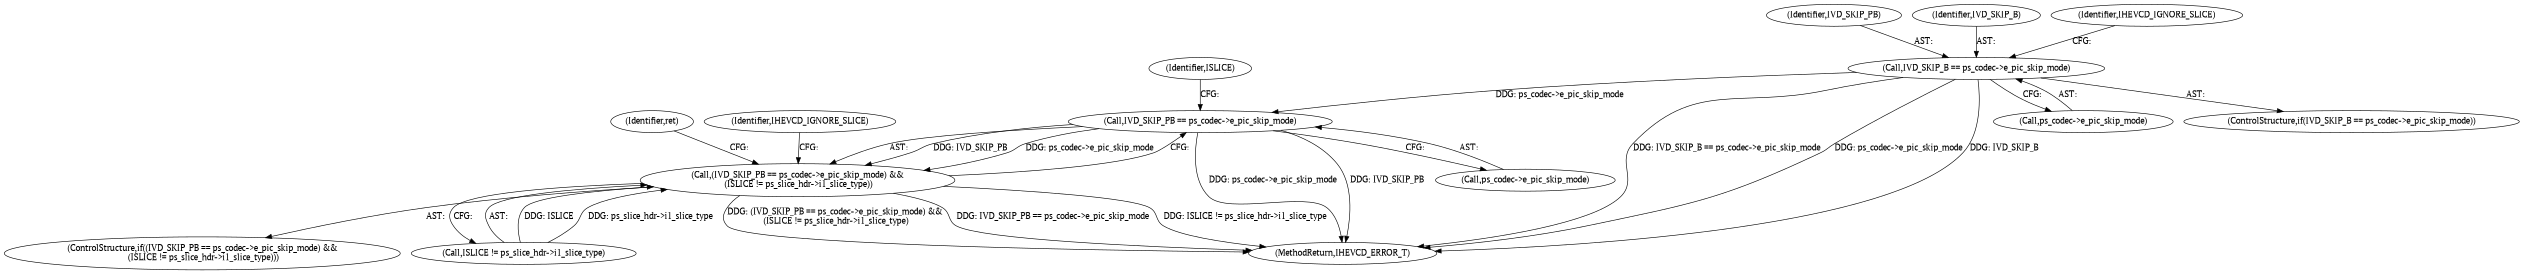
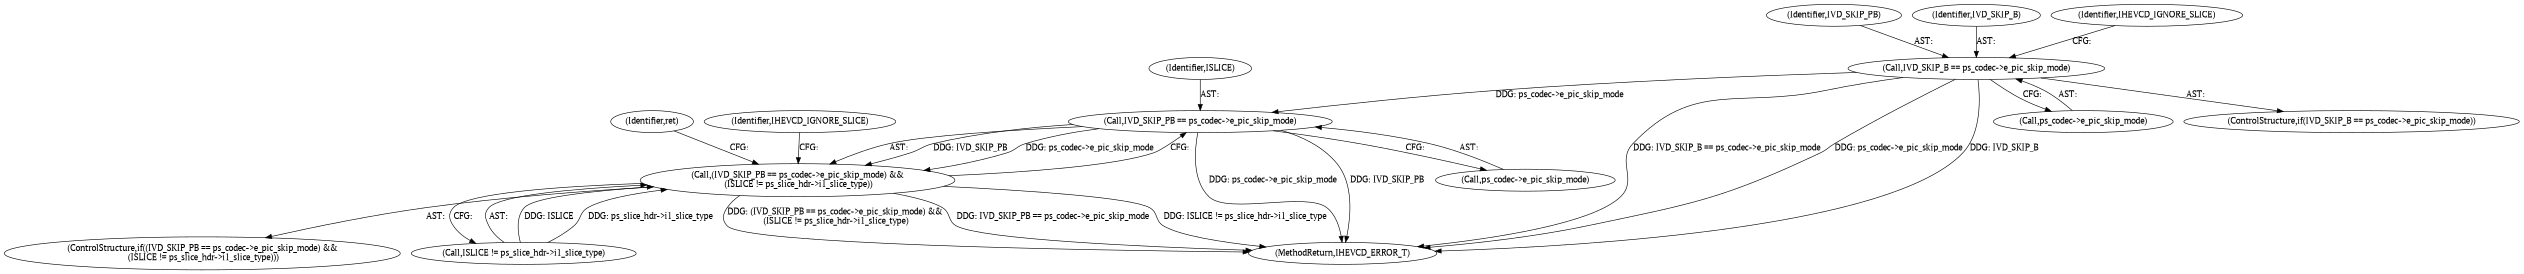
(1211, 95) -> (1211, 95)
